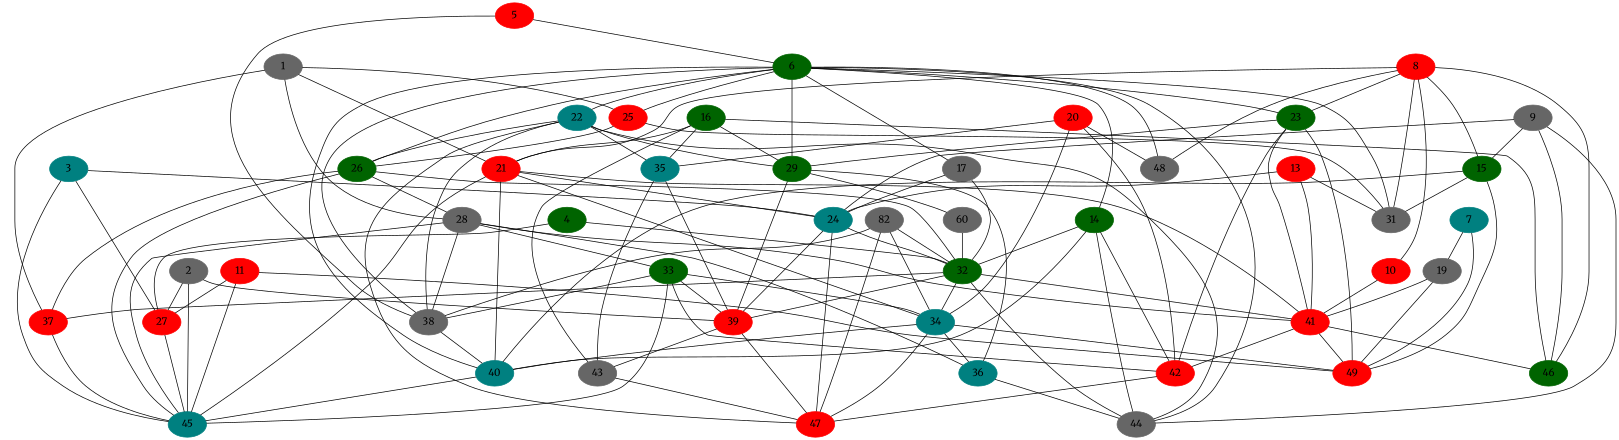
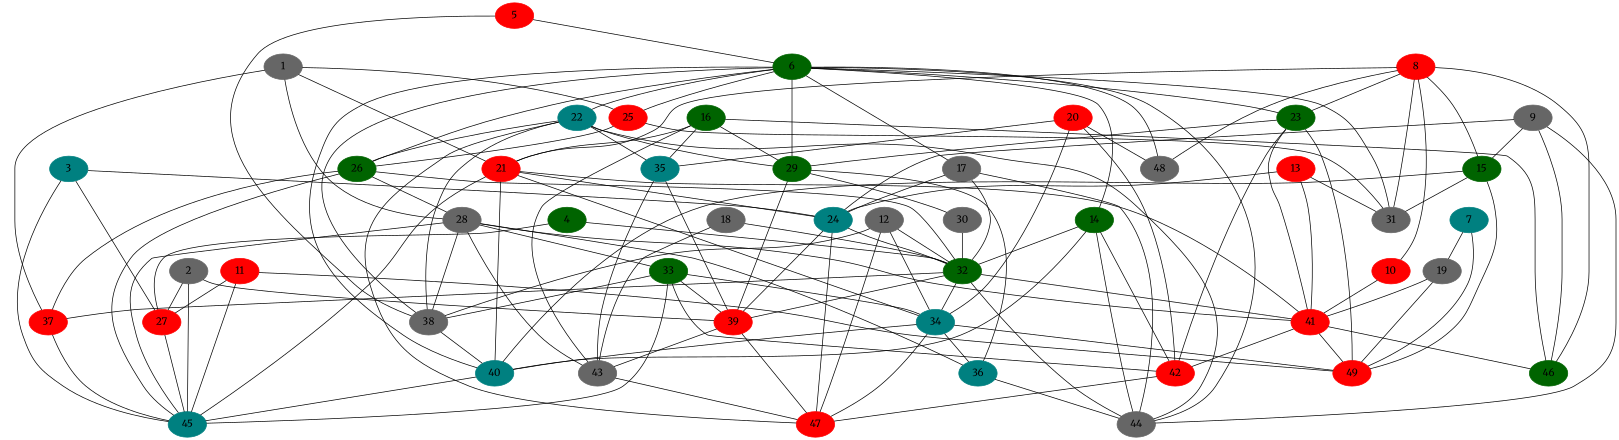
none -> (726, 220)
(884, 220) -> (884, 220)
(962, 220) -> (962, 220)
none -> (1138, 236)
none -> (521, 315)
